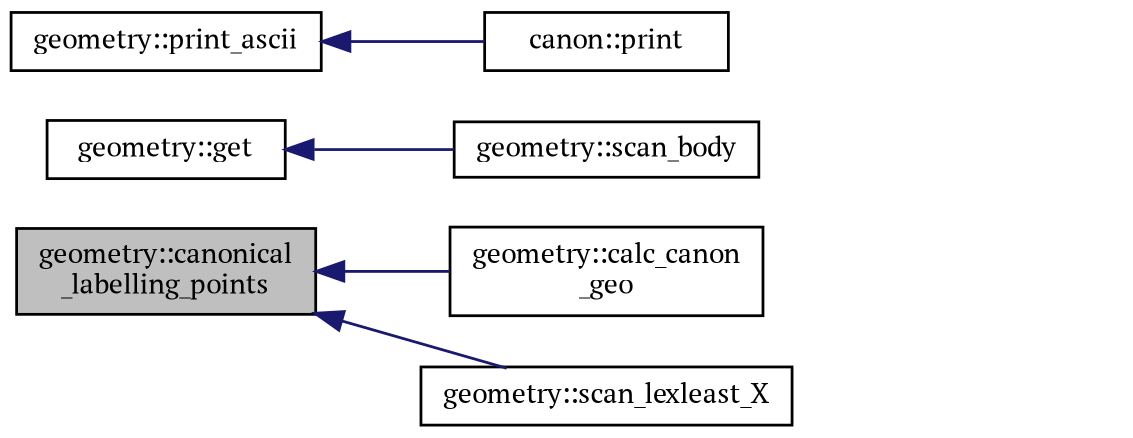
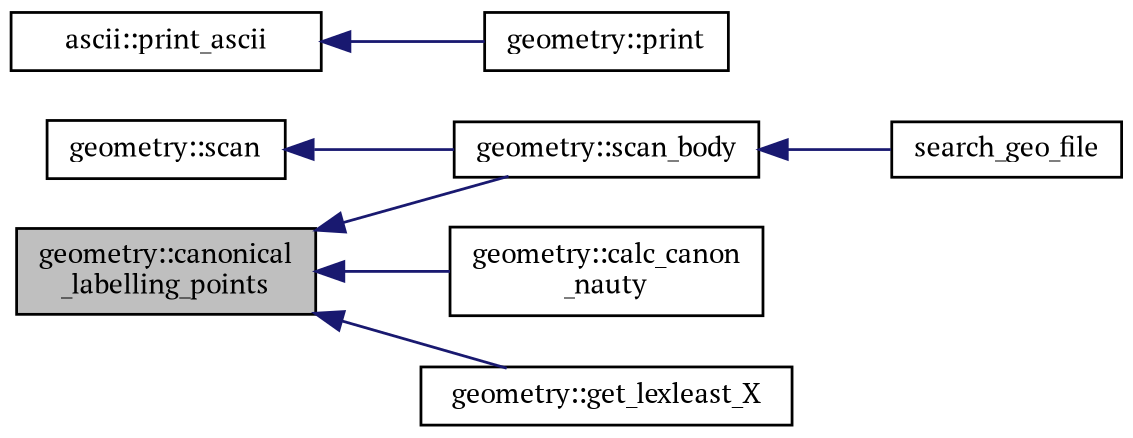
(166, 42) -> (166, 42)
(607, 42) -> (607, 42)
(166, 150) -> (166, 150)
none -> (1007, 150)
none -> (426, 199)
(607, 271) -> (607, 271)
(607, 396) -> (607, 396)
